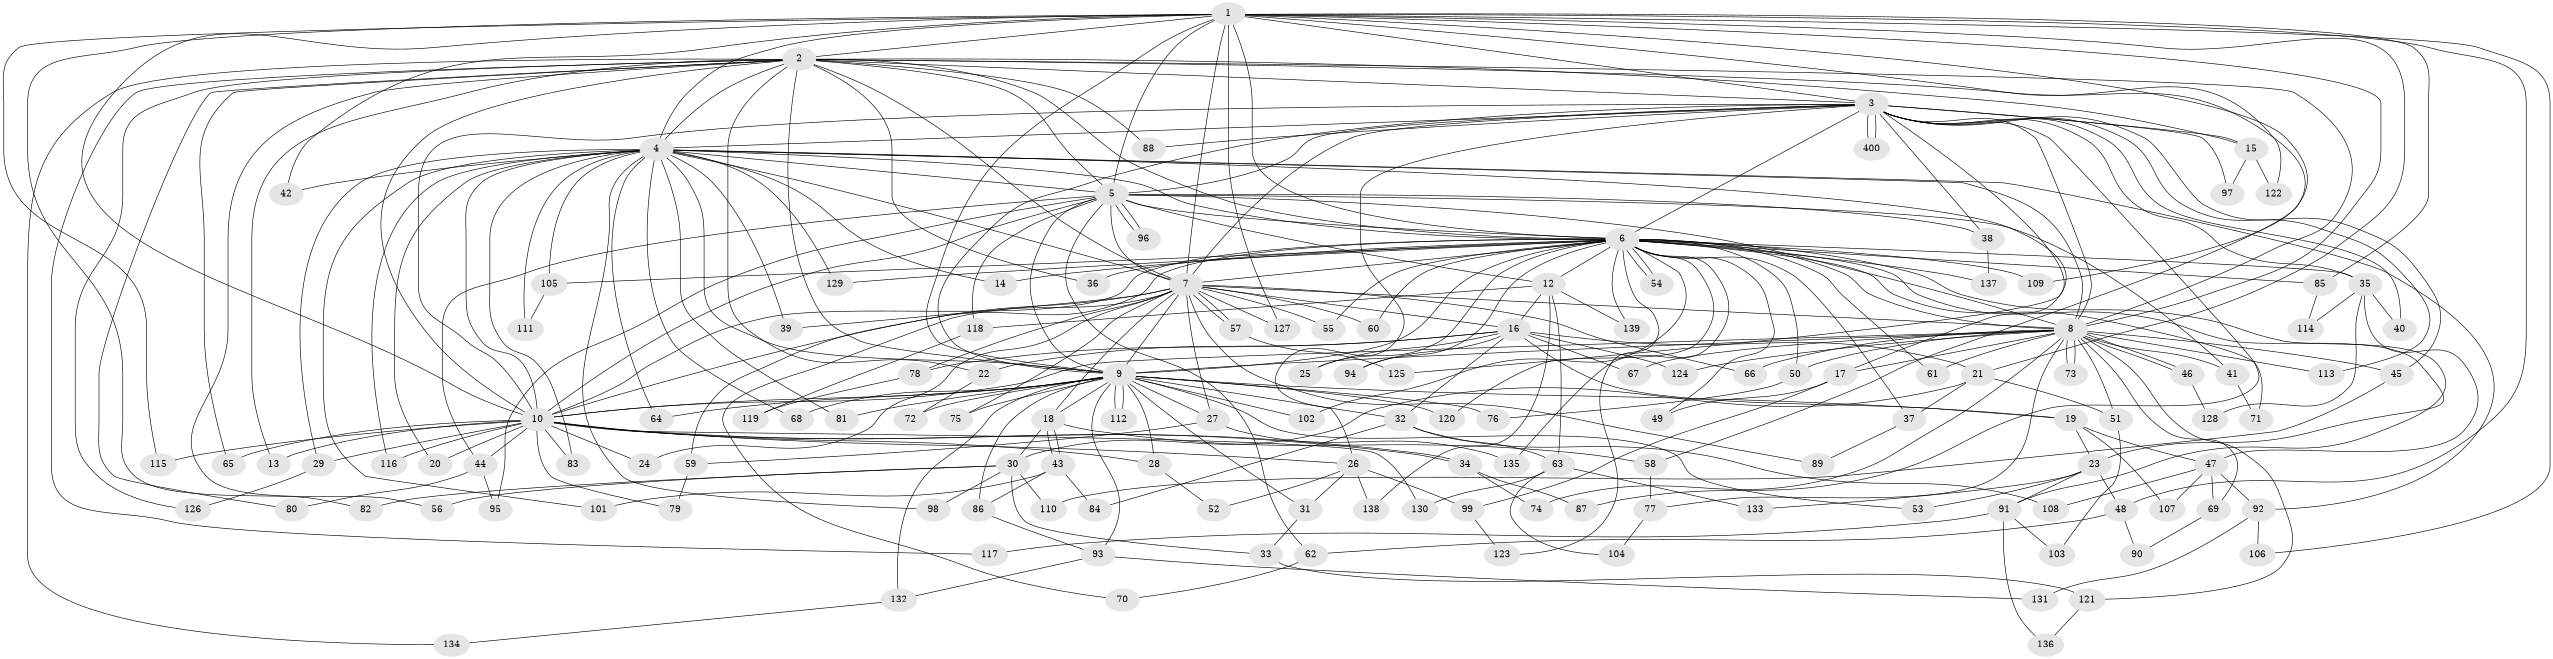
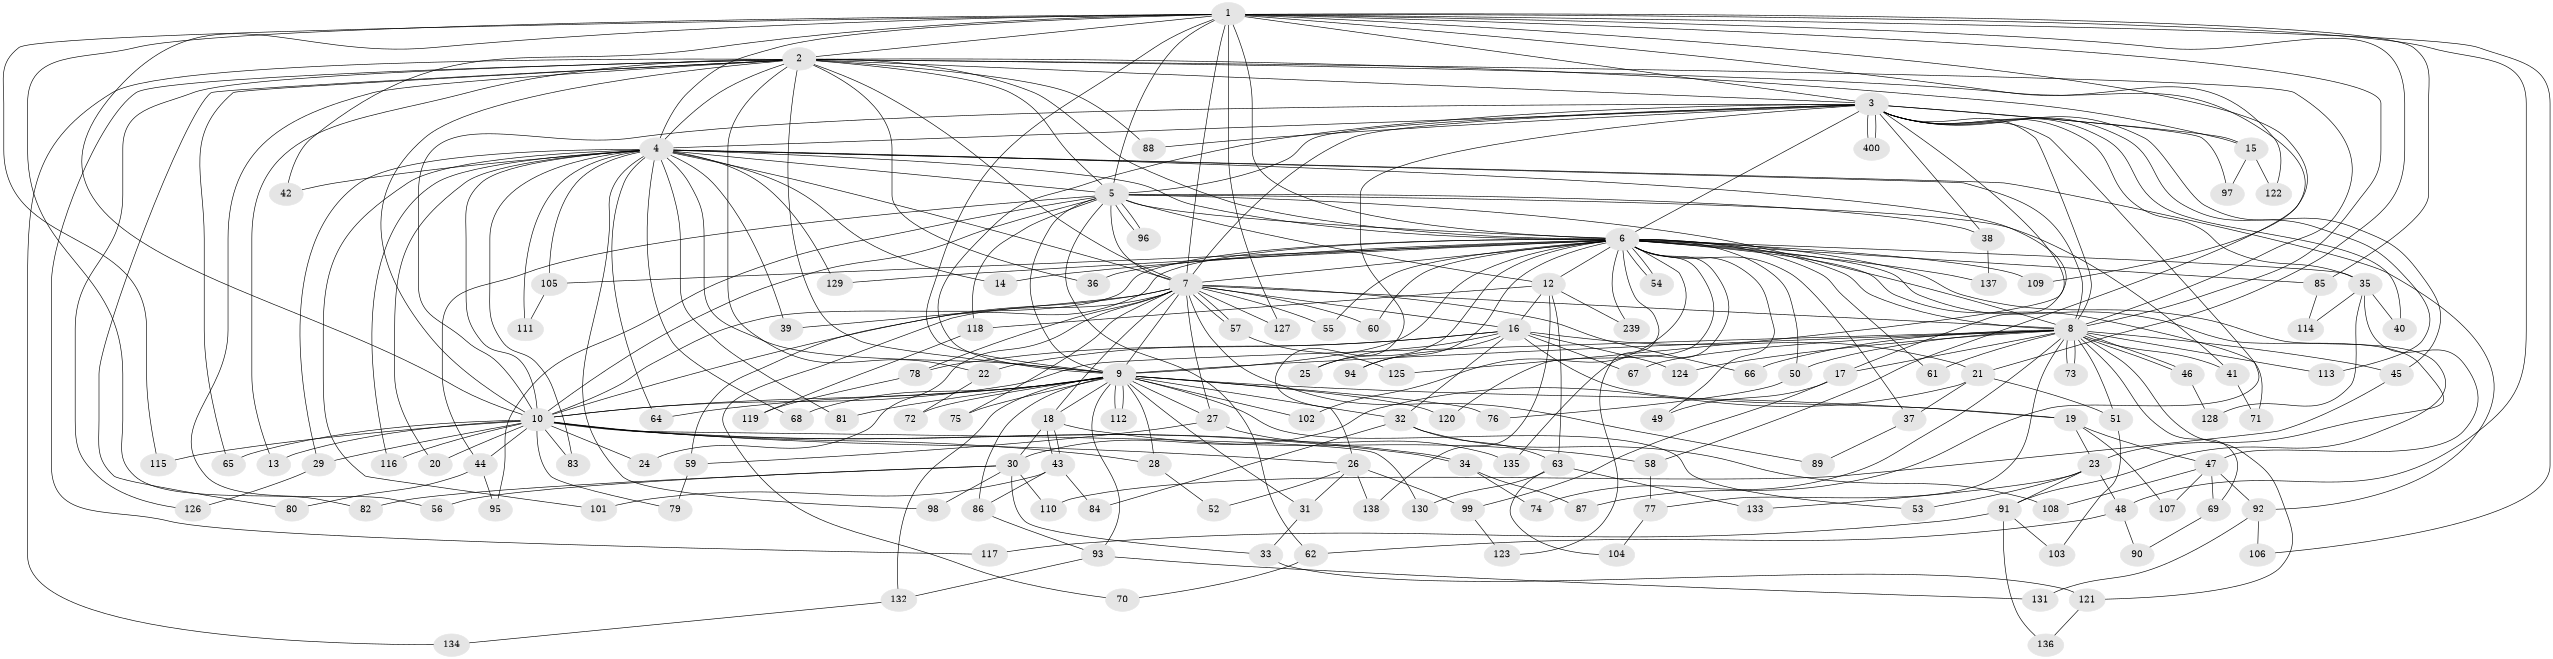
(1632, 329) -> (1632, 329)
